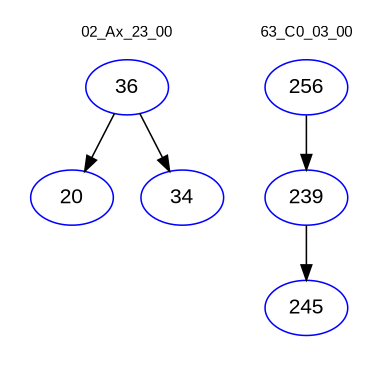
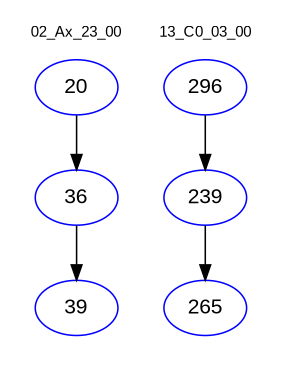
(307, 33) -> (206, 33)
(306, 87) -> (205, 87)
(103, 136) -> (77, 135)
(182, 198) -> (77, 308)
(306, 308) -> (205, 308)
